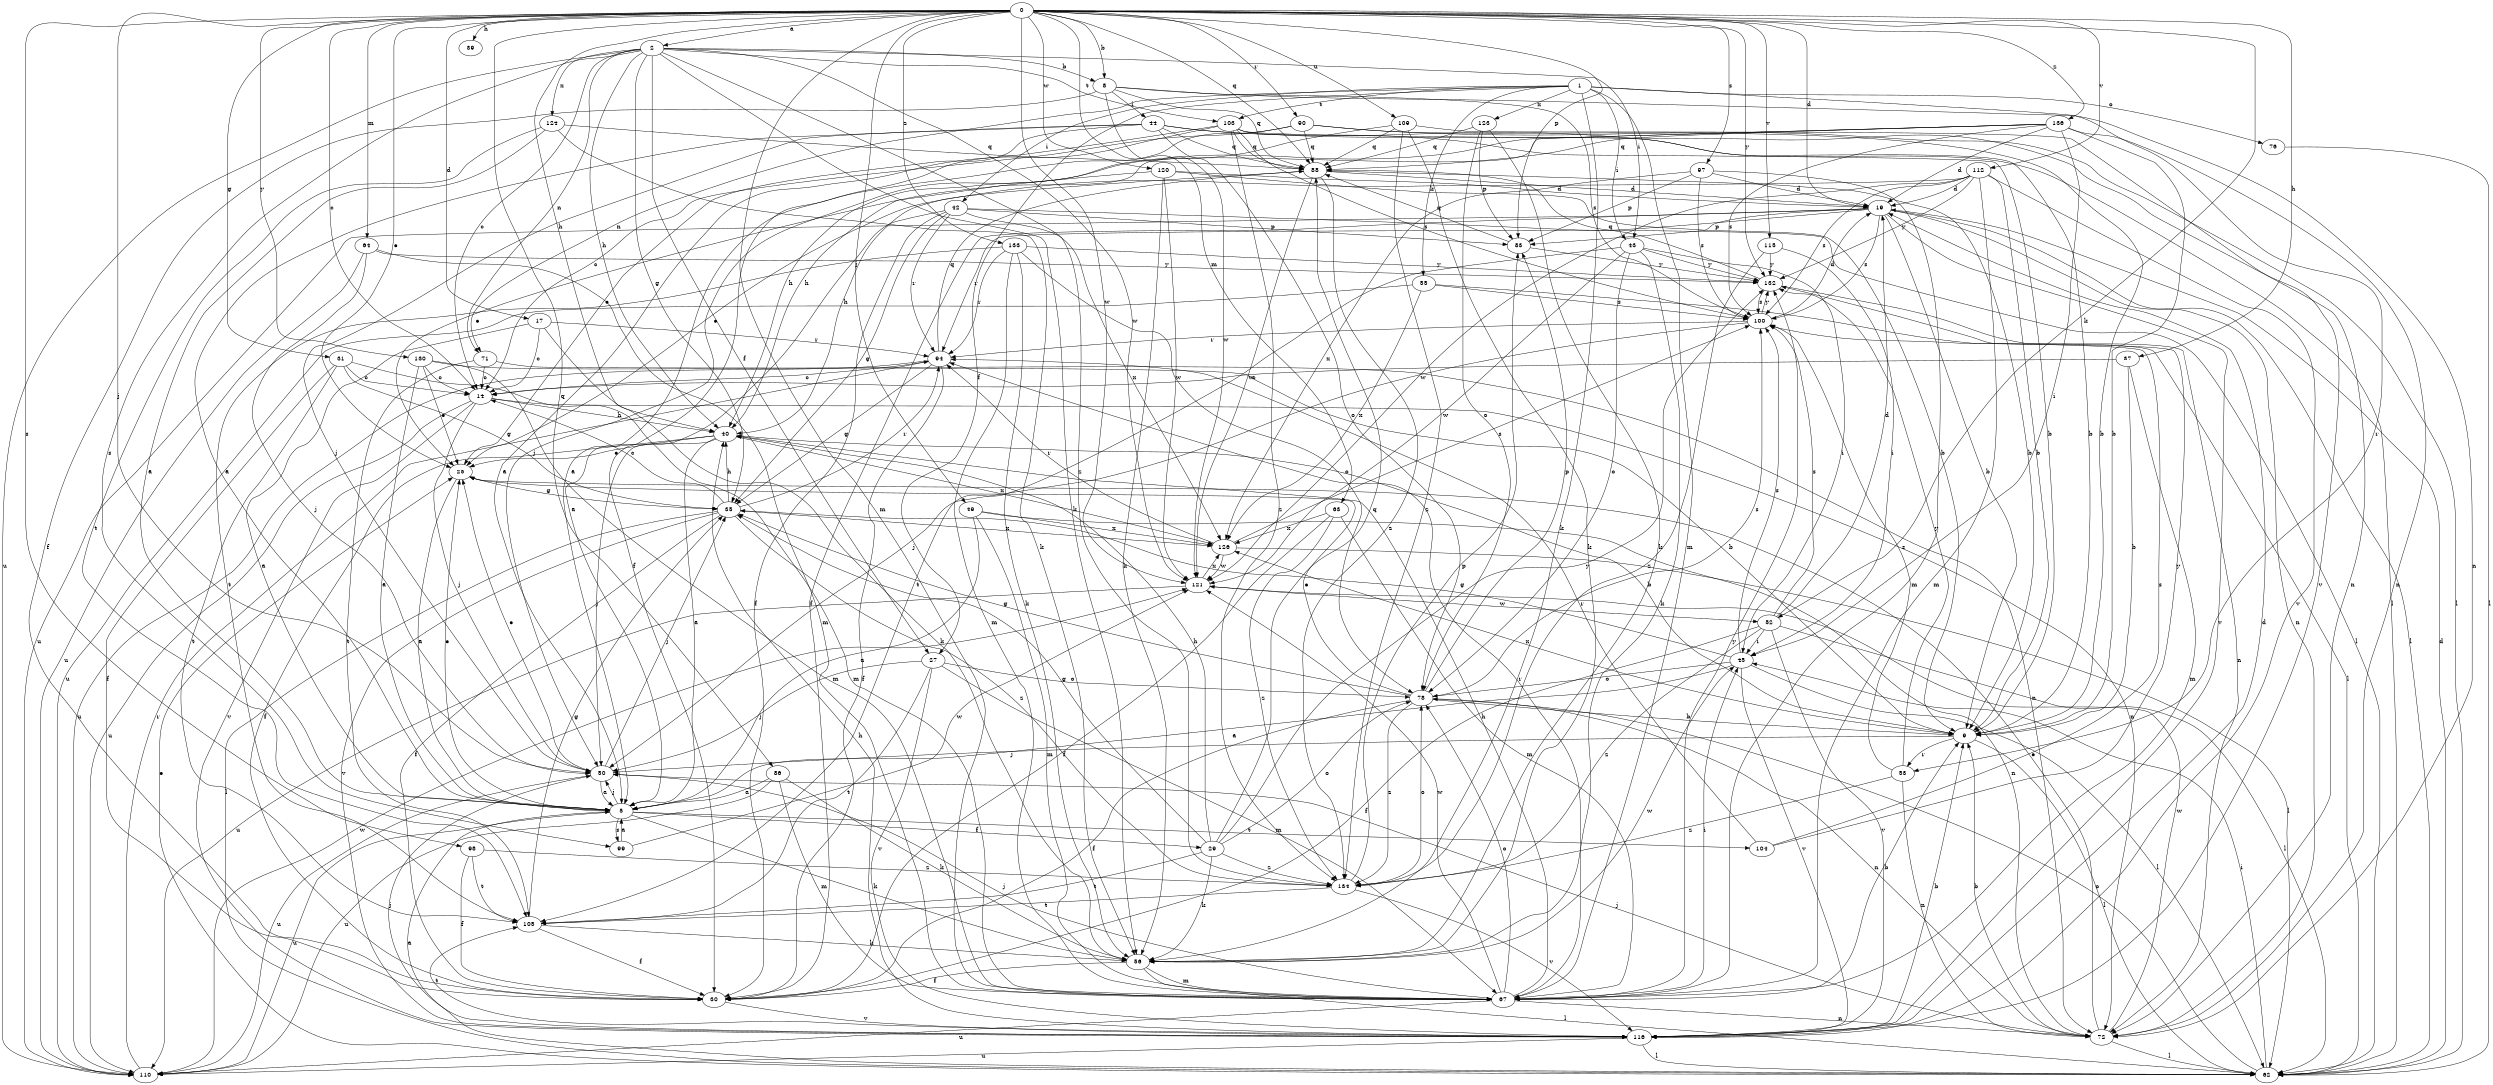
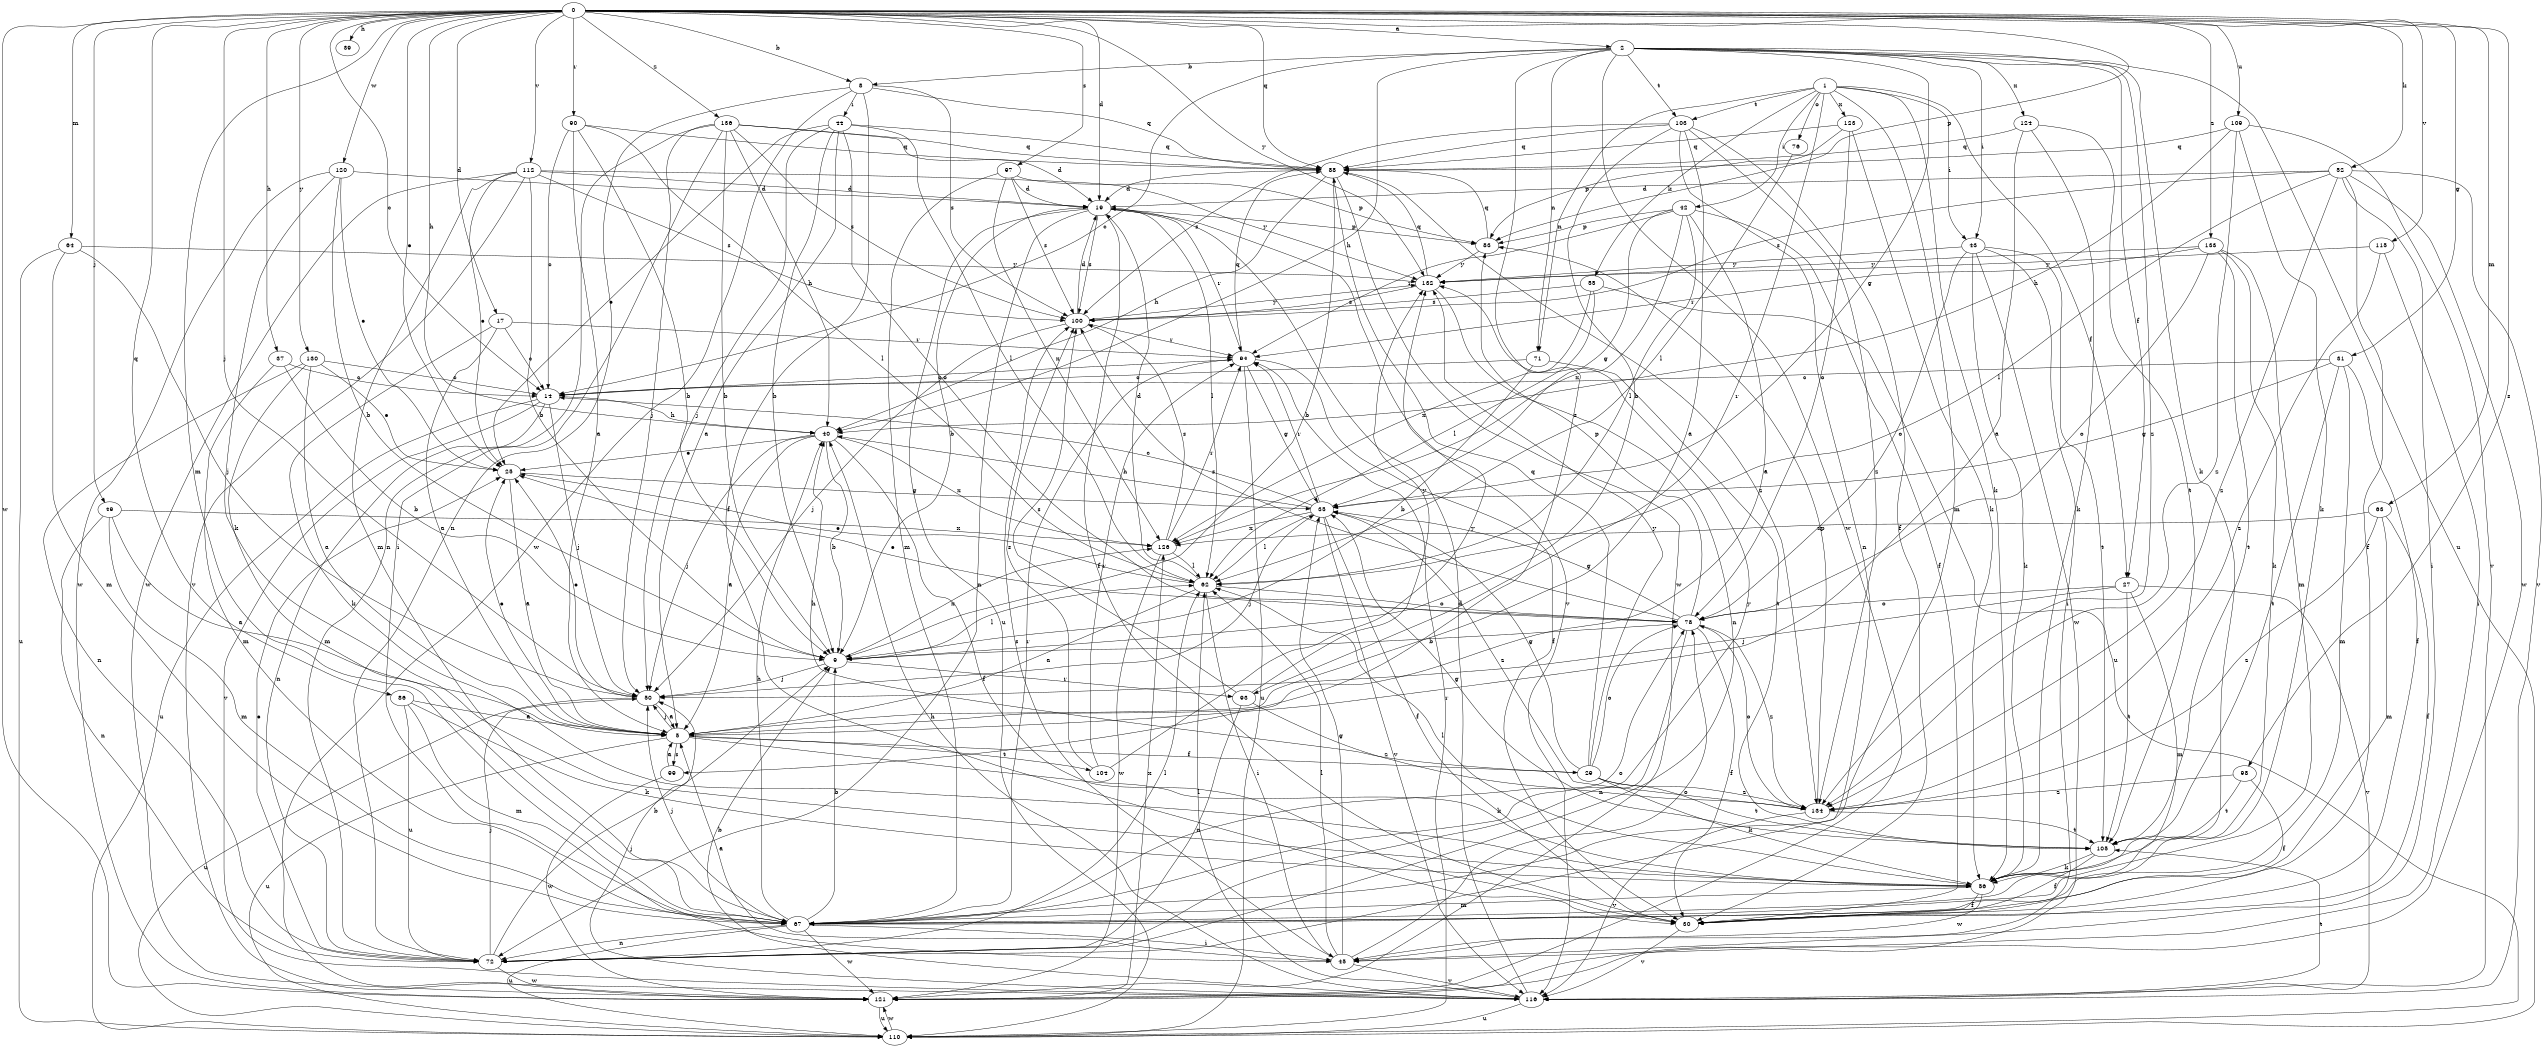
(1468, 605) -> (2058, 947)
(1903, 774) -> (1244, 698)
(421, 856) -> (409, 849)
